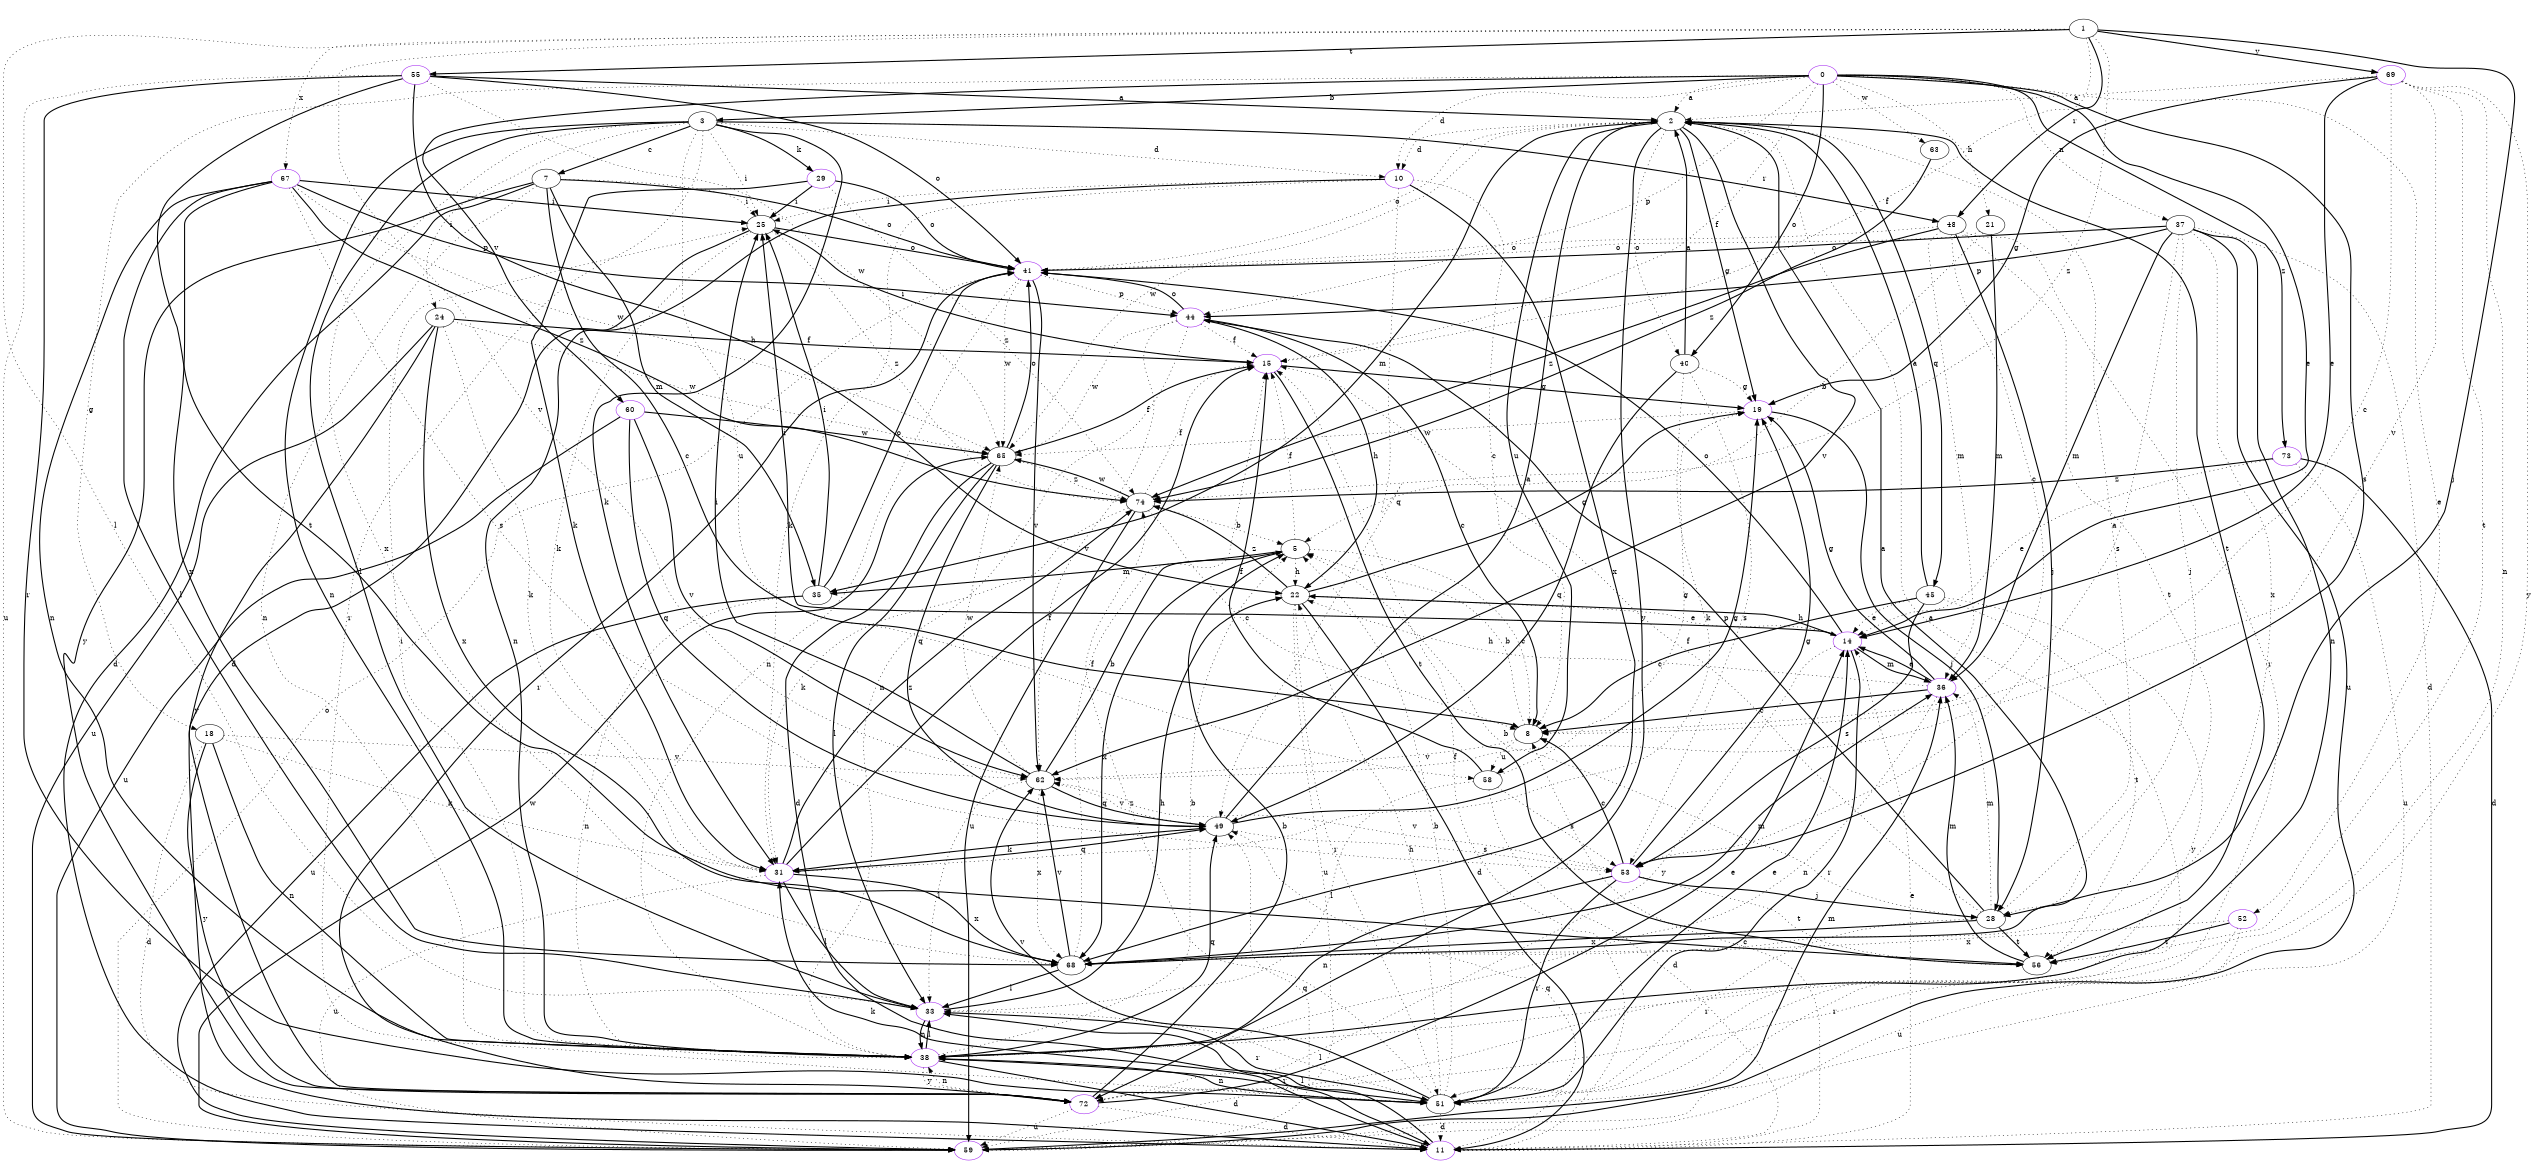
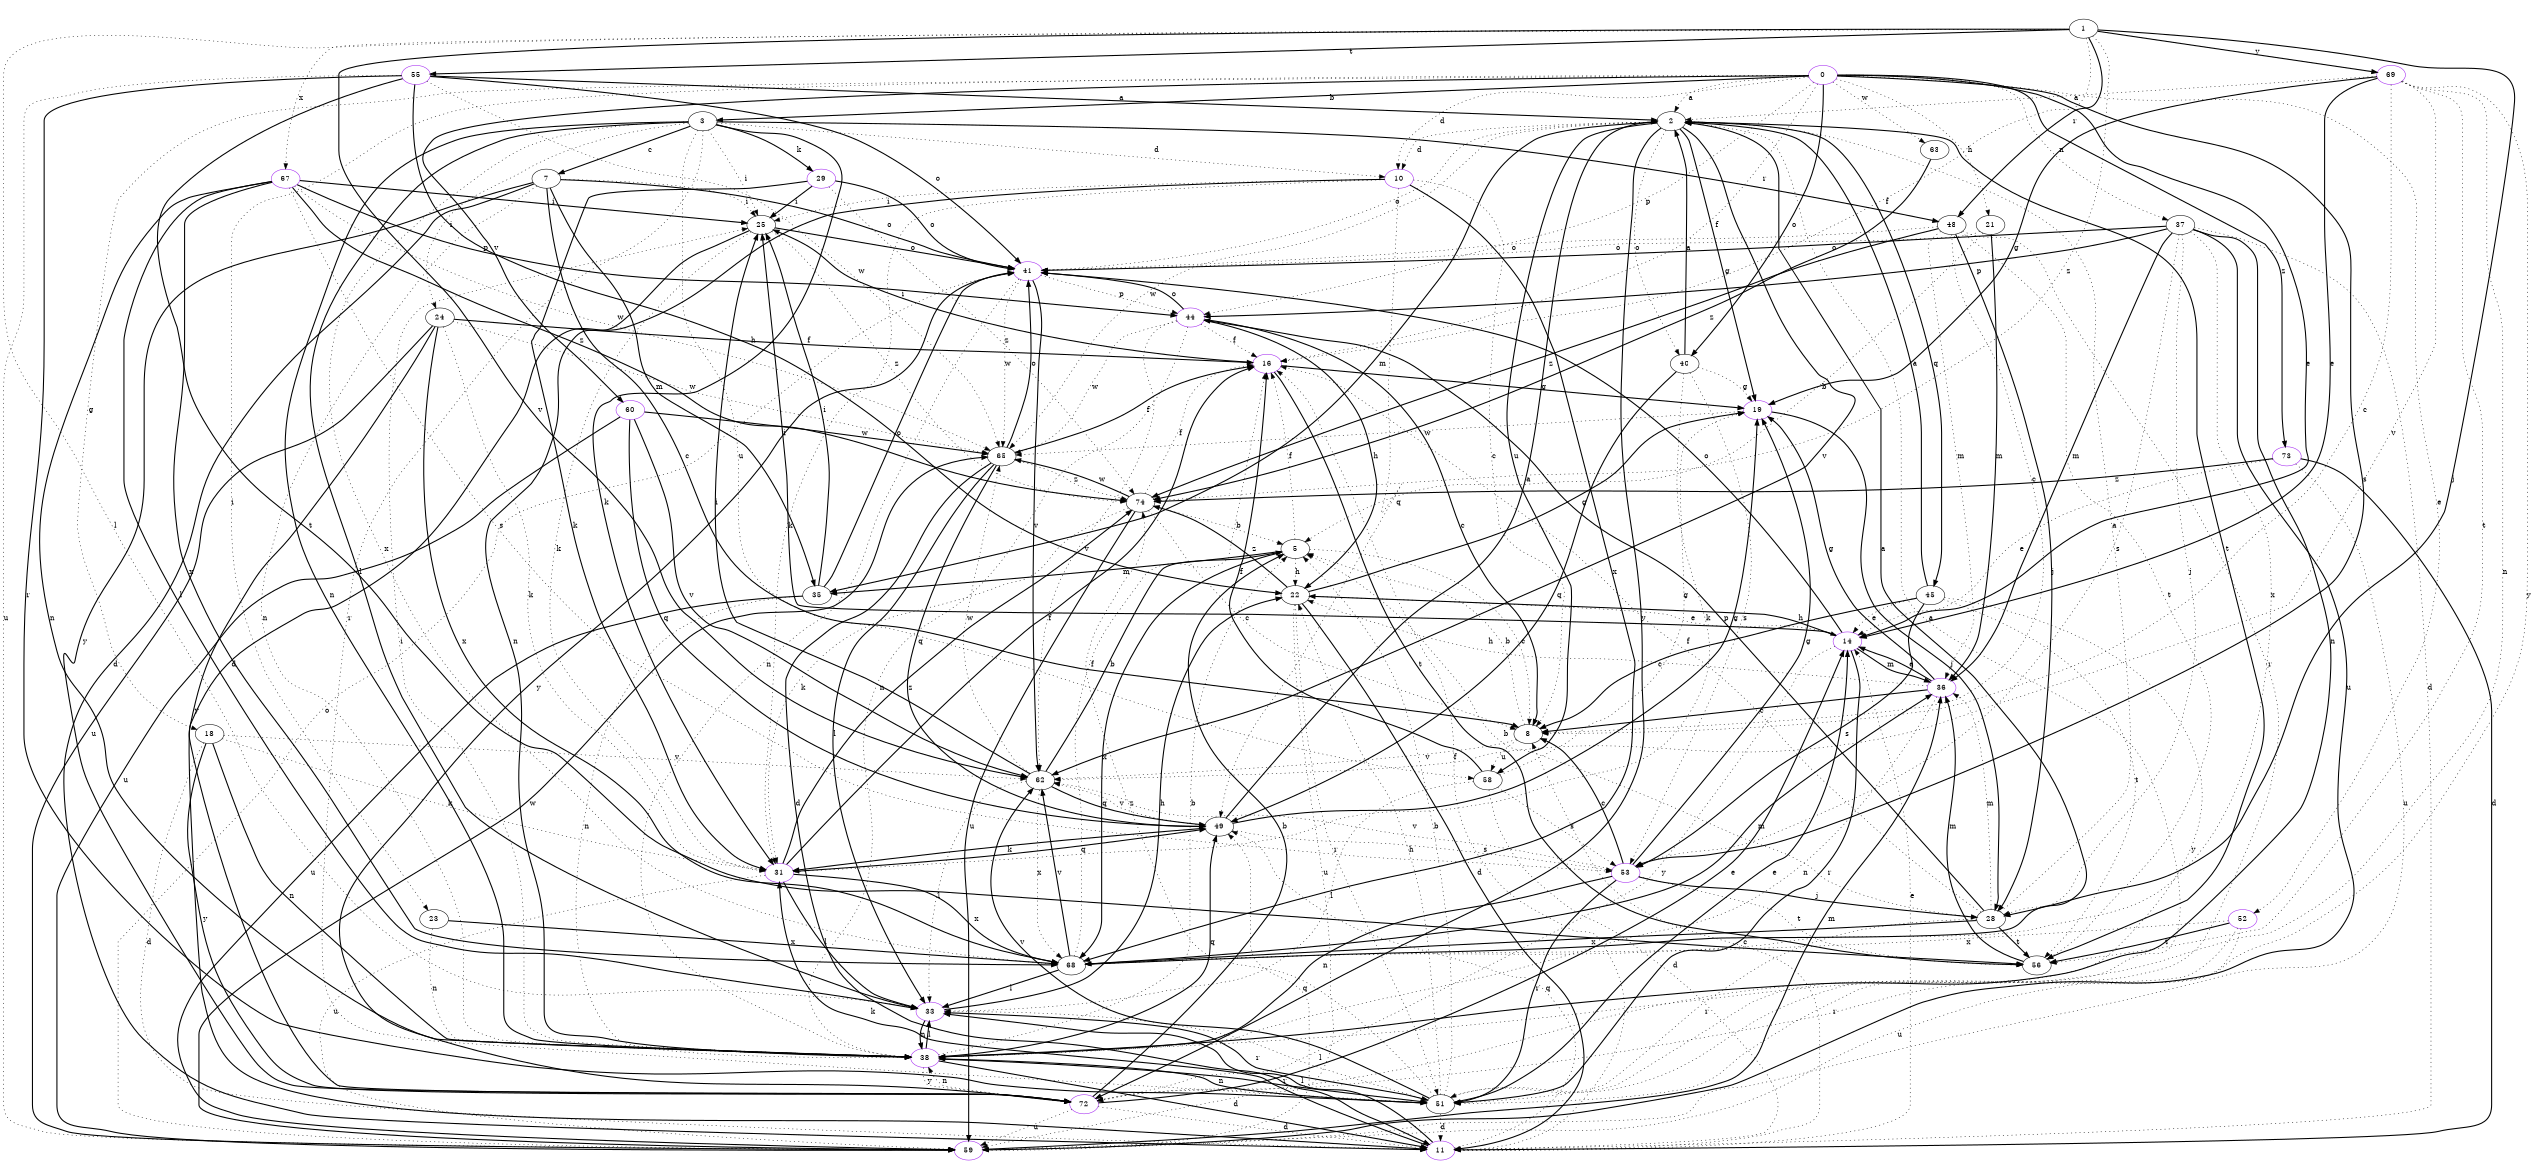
(683, 45) -> (683, 45)
(1267, 364) -> (1267, 364)
(539, 688) -> (539, 688)
none -> (434, 919)
